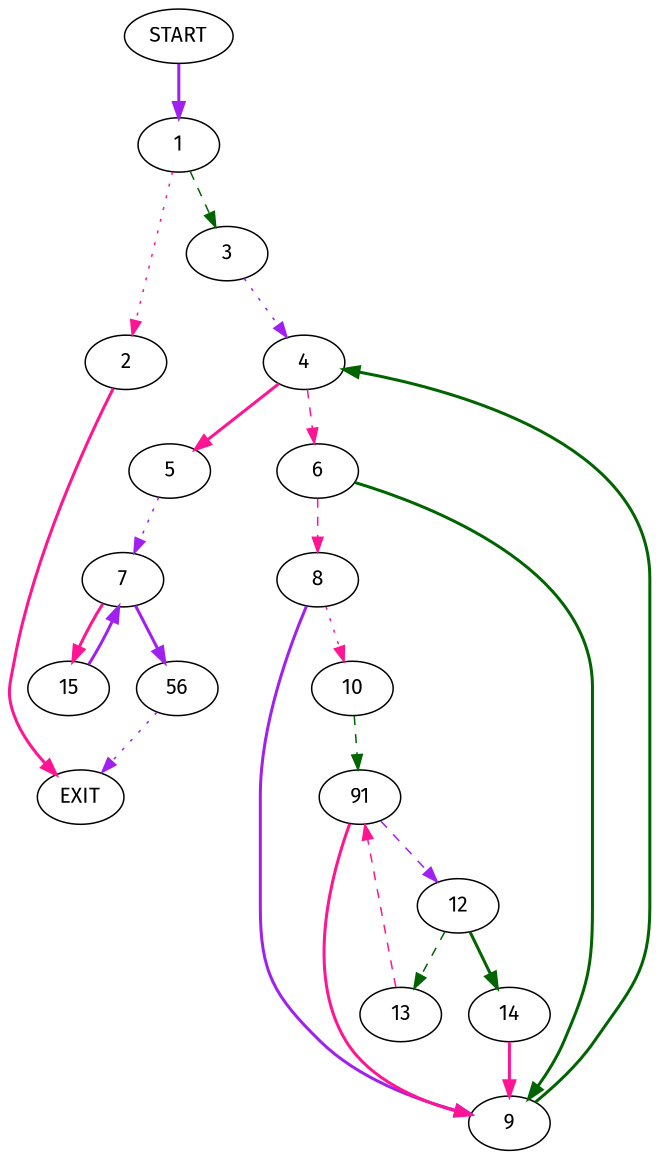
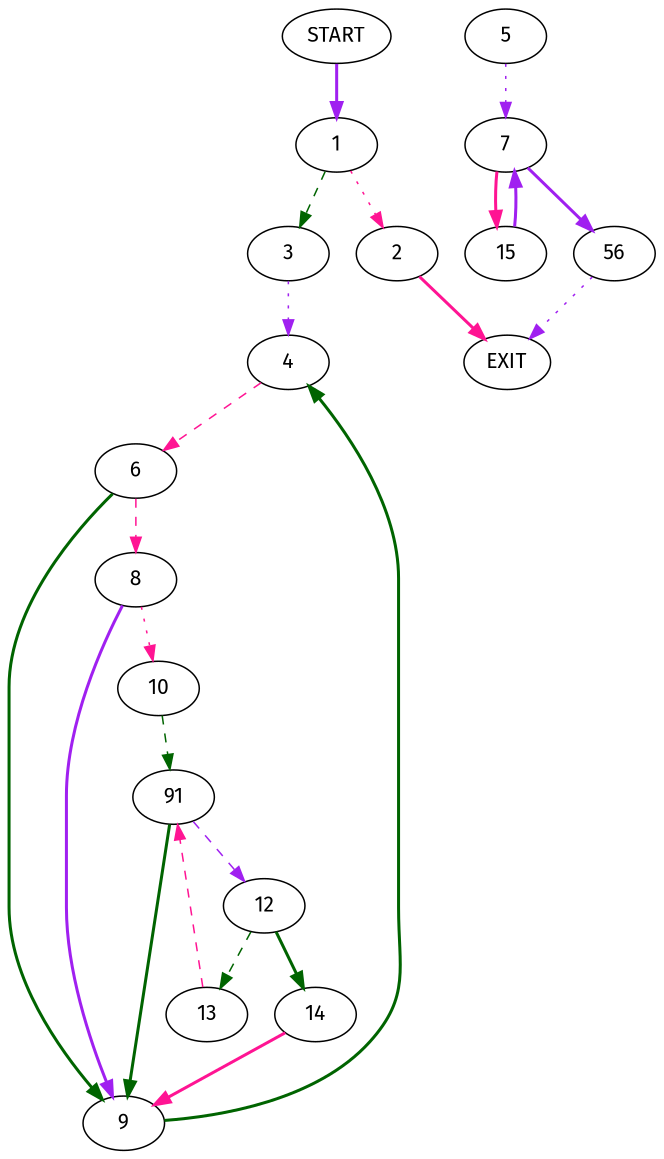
(243, 412) -> none
(330, 999) -> (150, 953)
